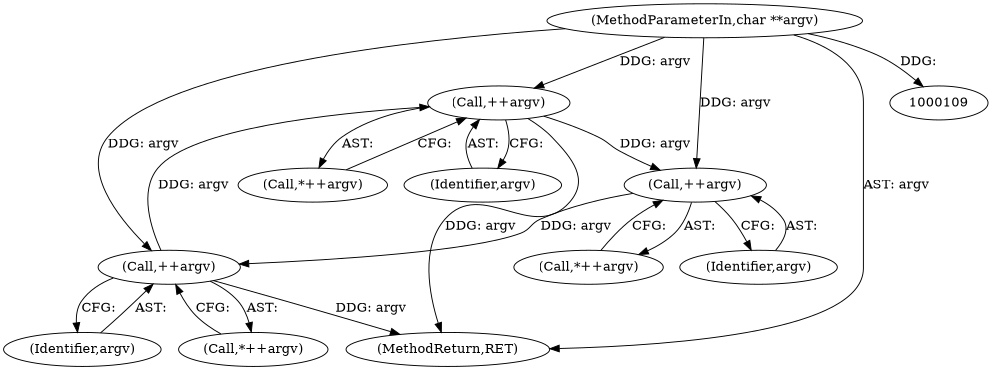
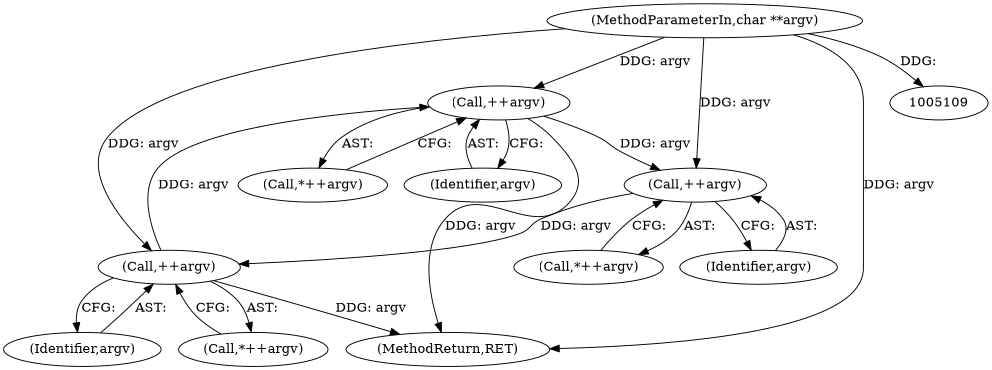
(939, 103) -> (939, 103)
(896, 185) -> (899, 185)
